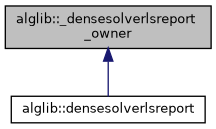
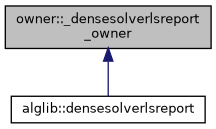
(108, 27) -> (108, 27)
